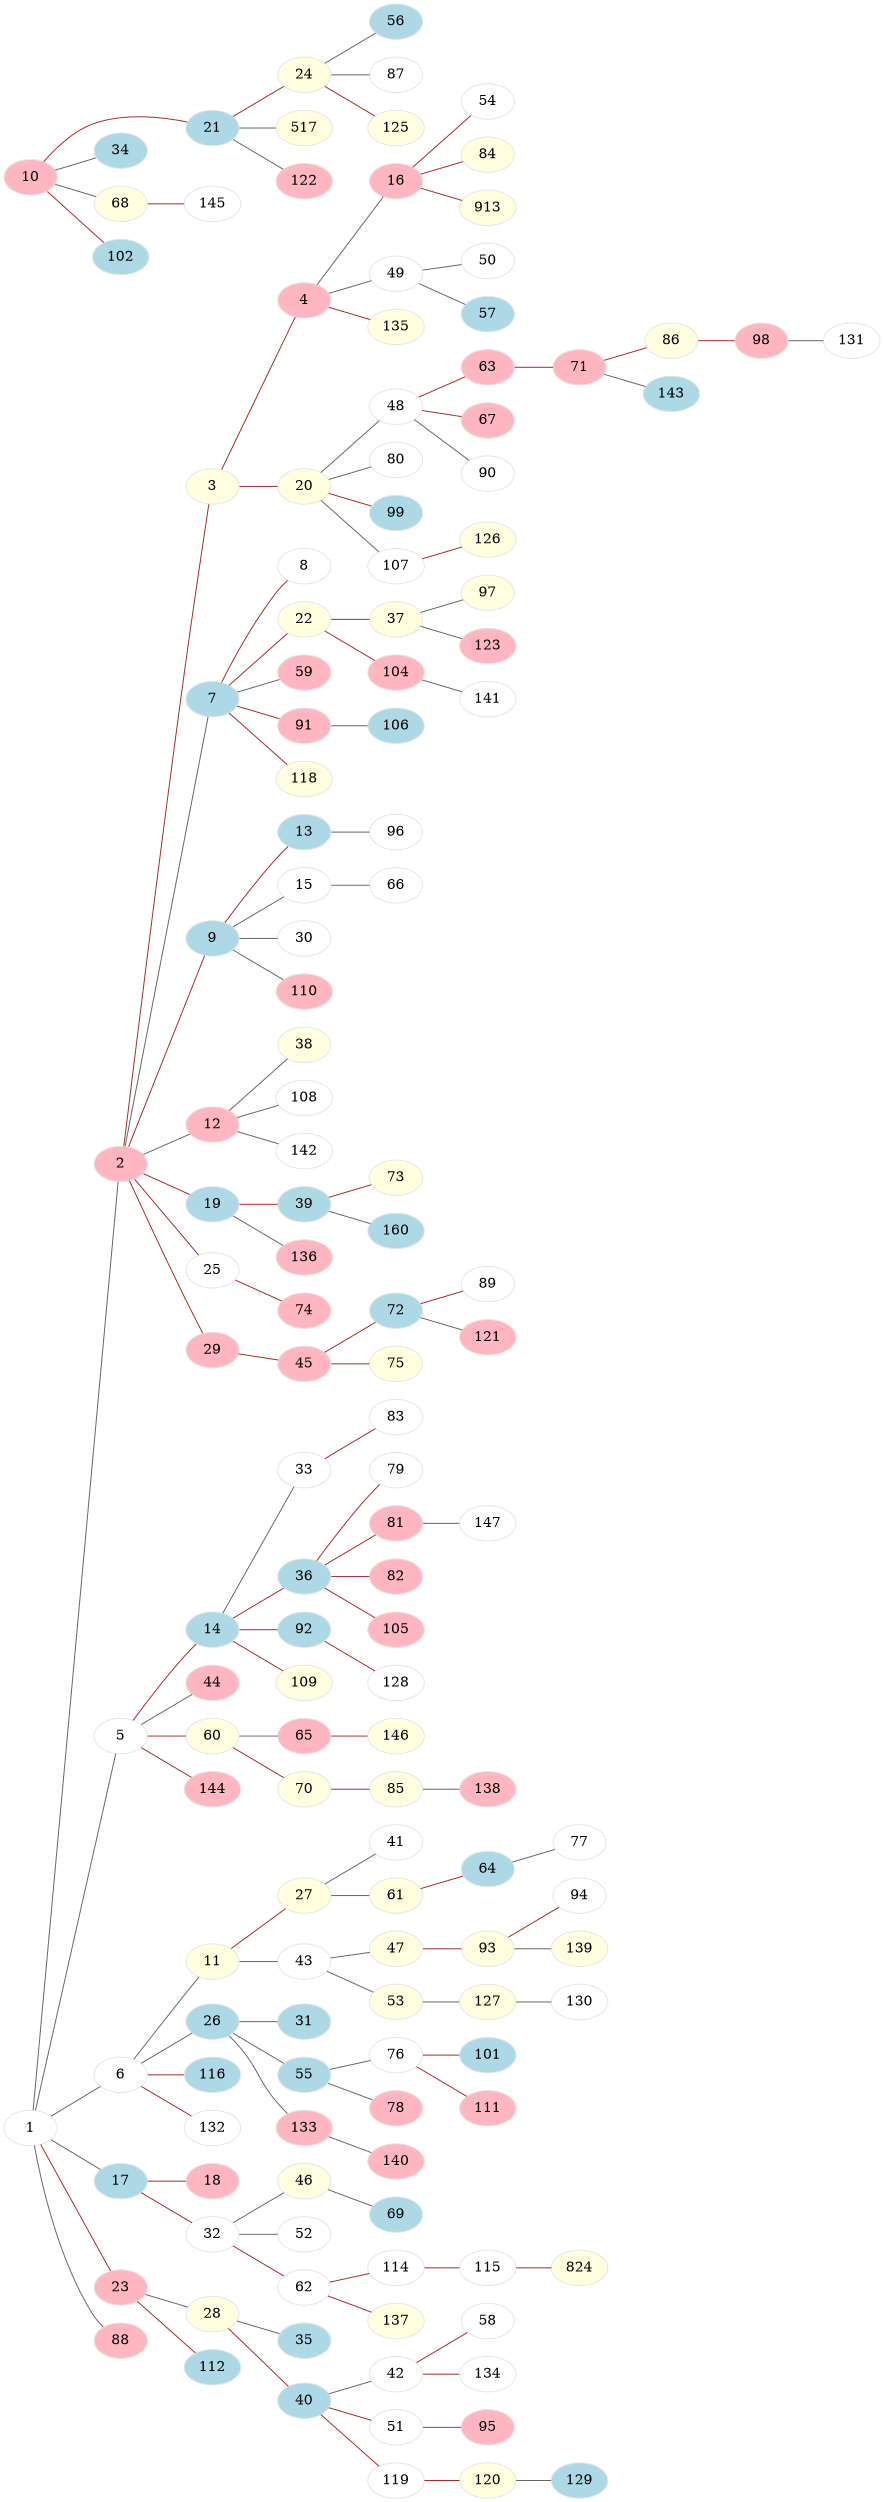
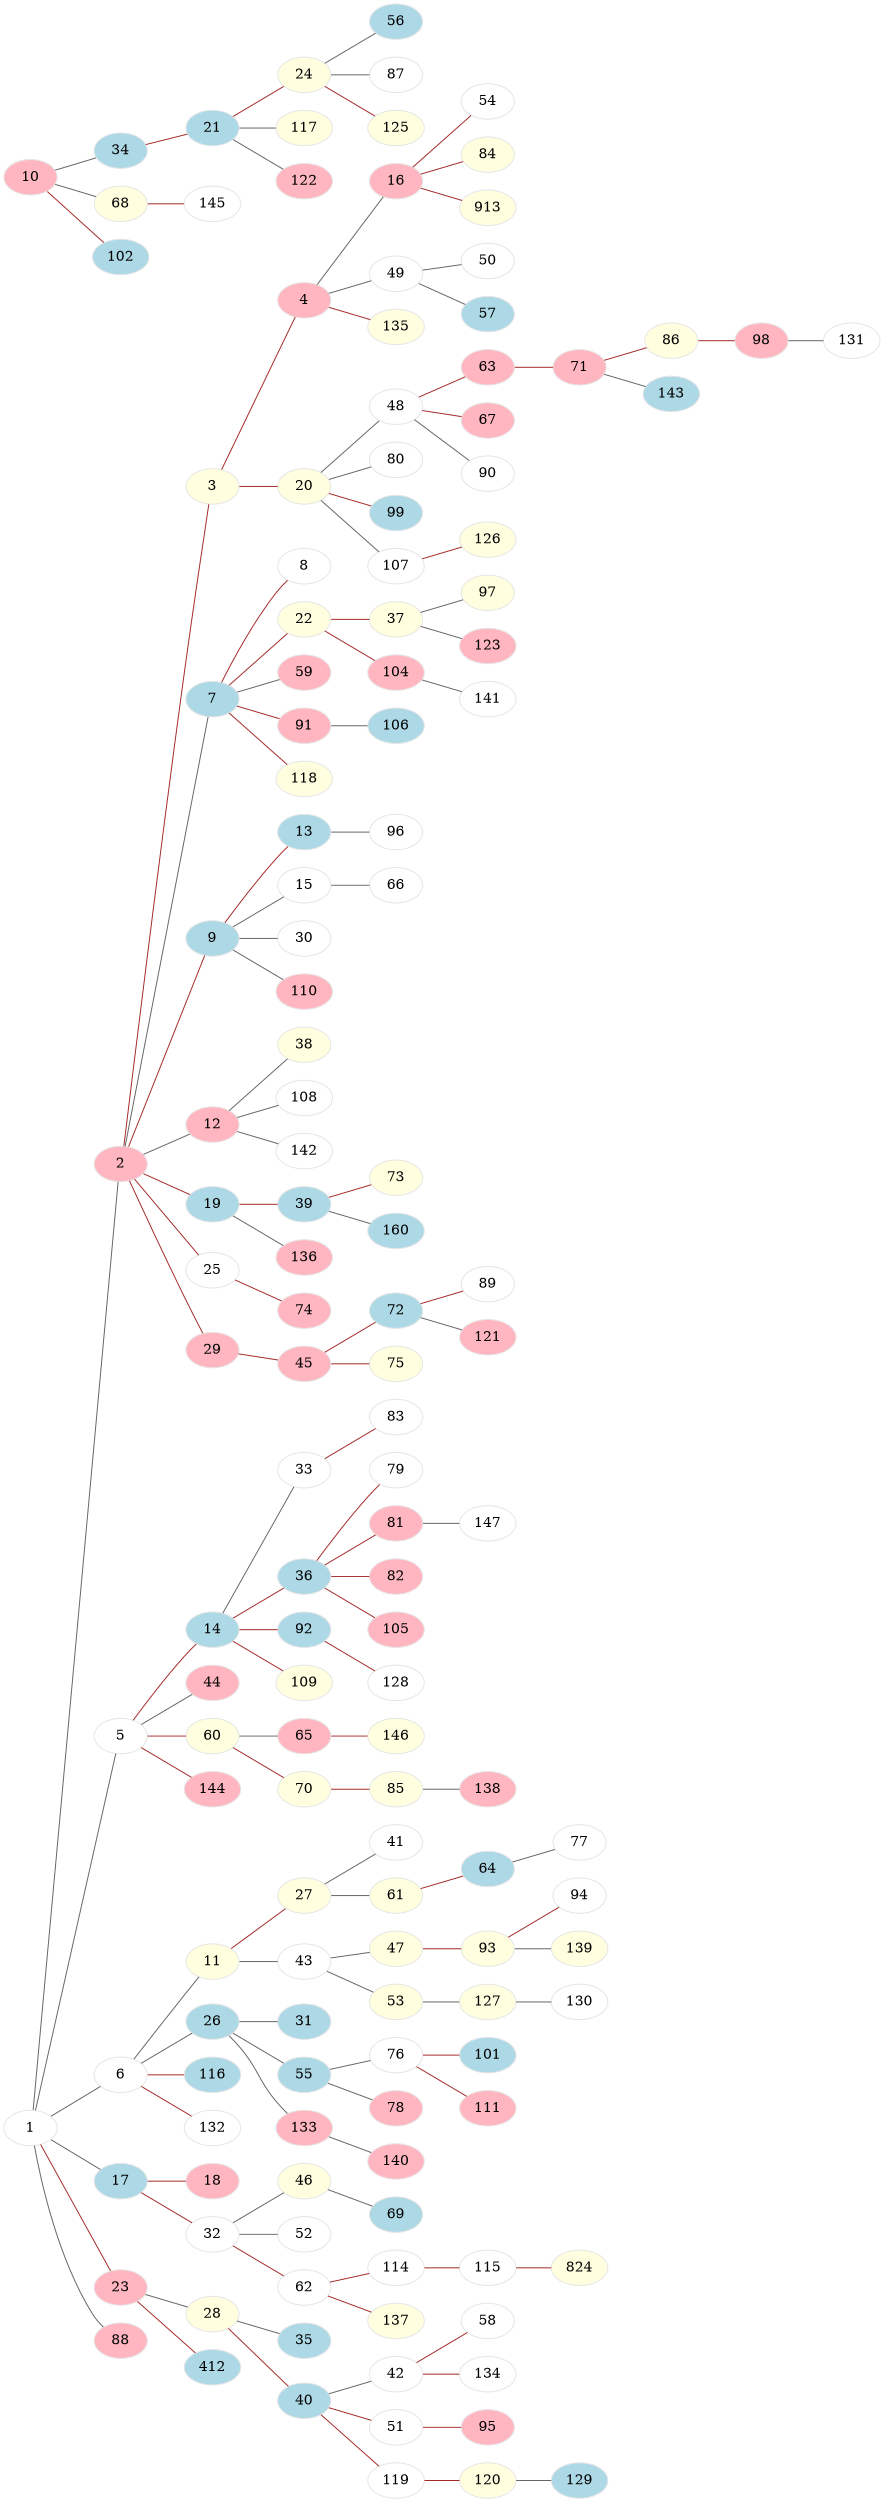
(109, 120) -> (167, 139)
(304, 128) -> (304, 128)
(212, 2367) -> (212, 2367)
